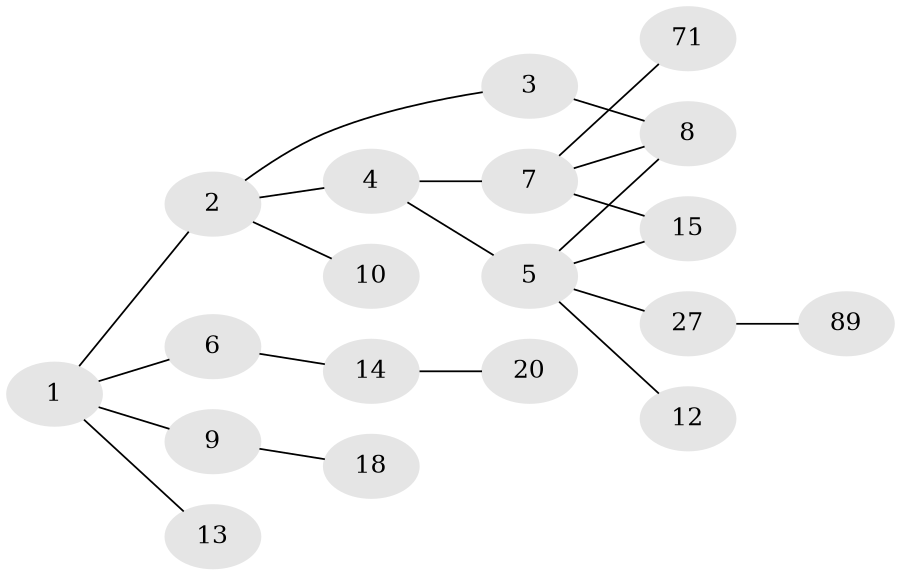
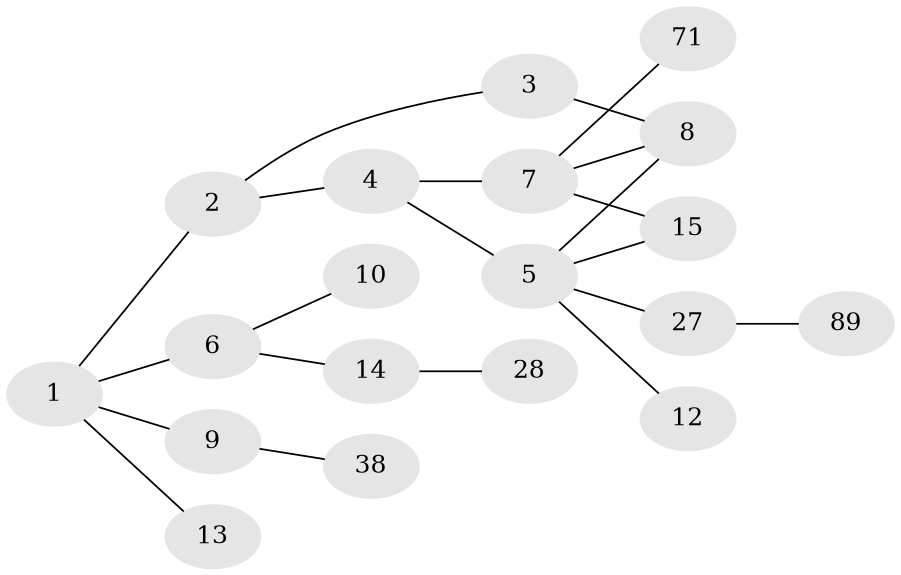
(292, 240) -> (292, 311)
(530, 371) -> (530, 371)
(371, 466) -> (371, 466)
